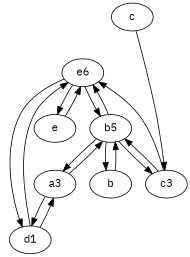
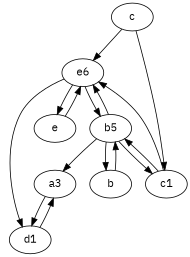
(25, 150) -> (110, 42)
(83, 161) -> none
(166, 184) -> (166, 184)
